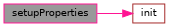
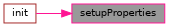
(110, 13) -> (49, 13)
